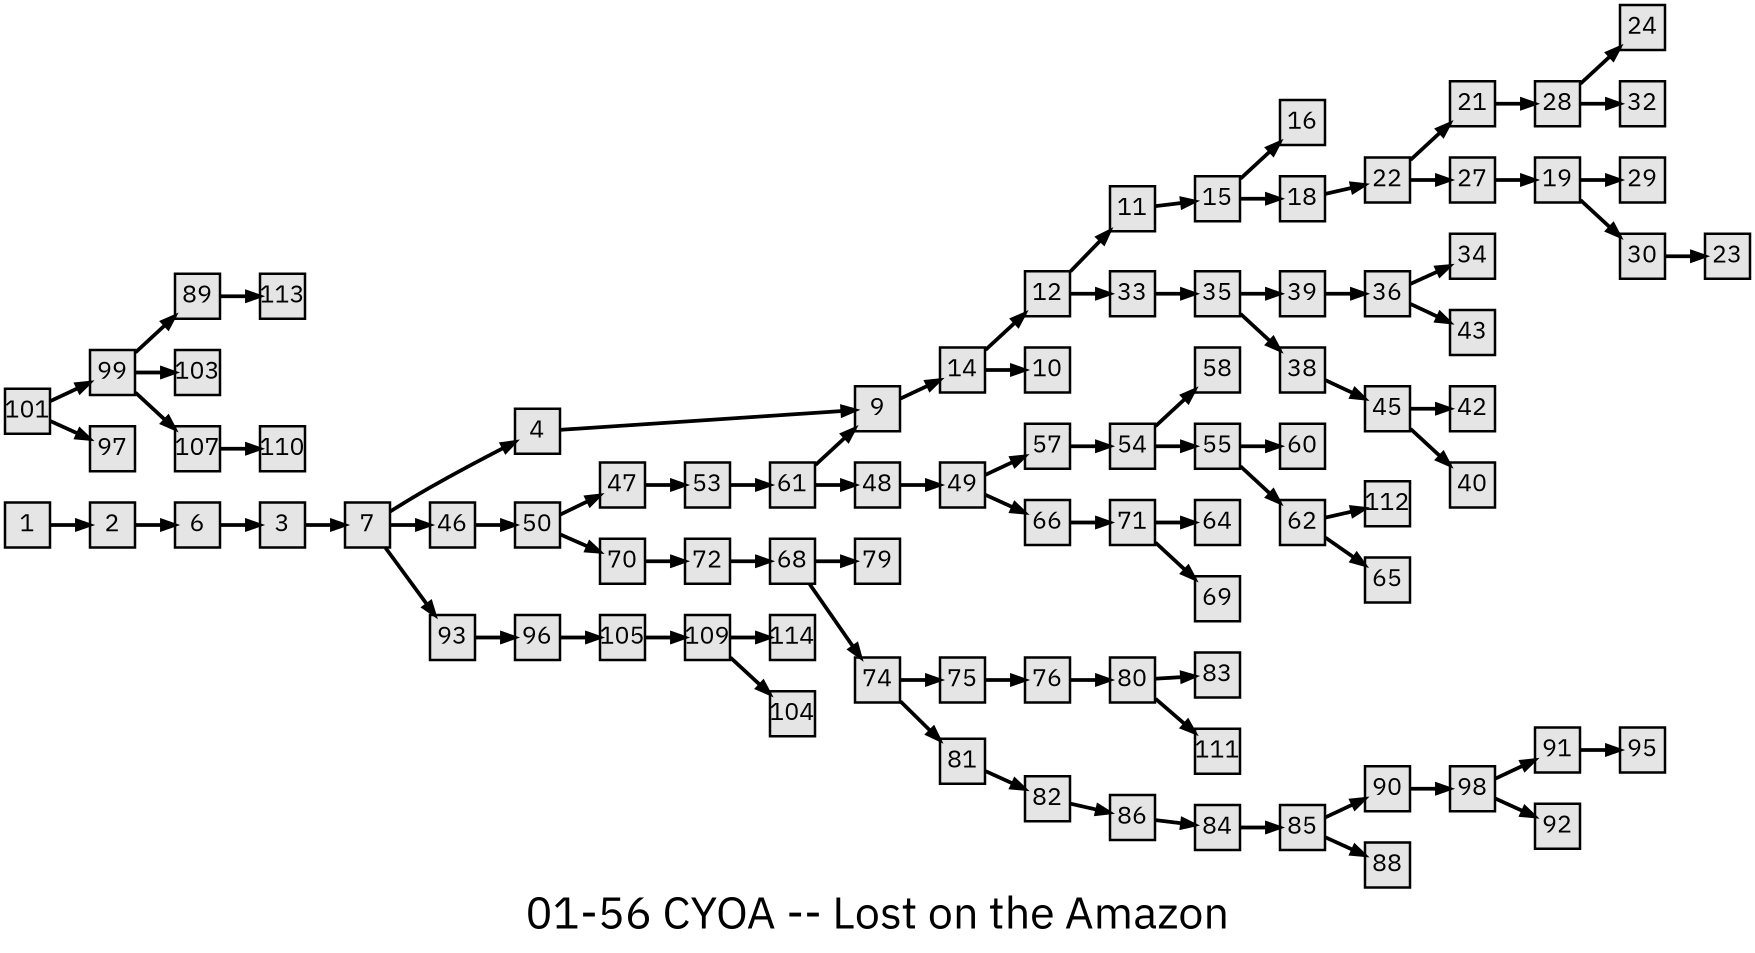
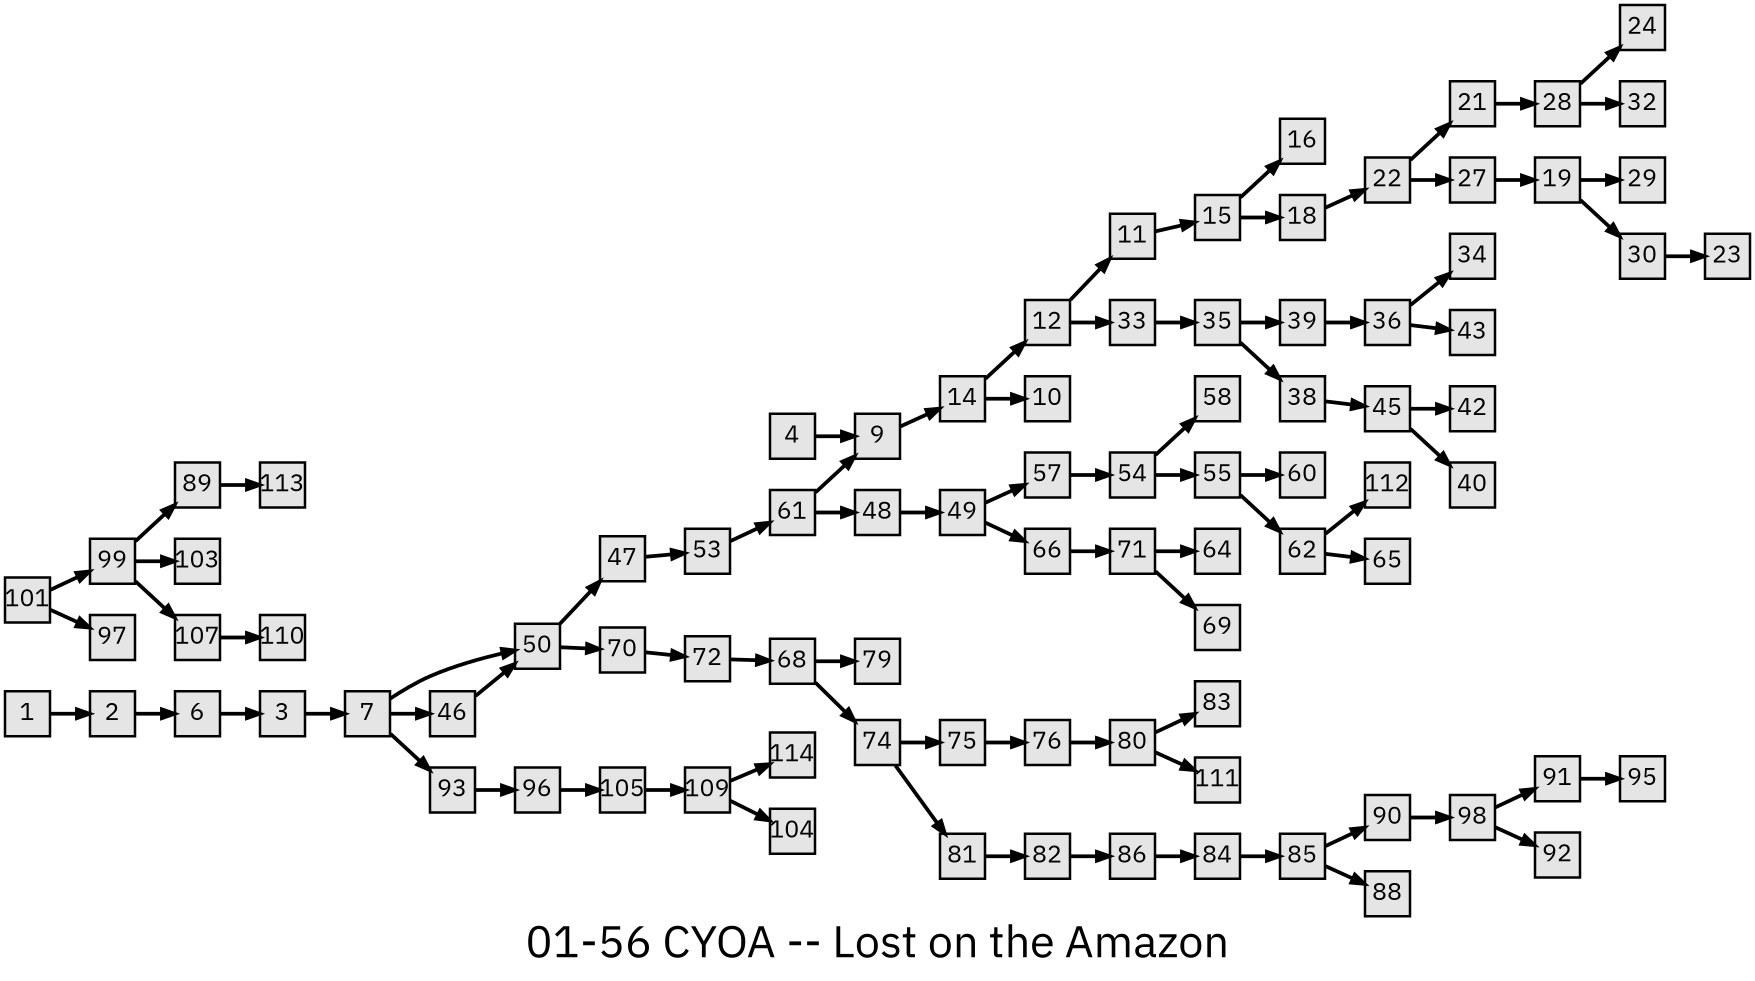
(446, 479) -> (444, 671)
